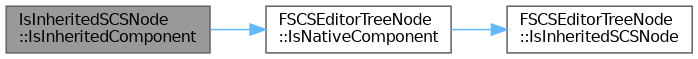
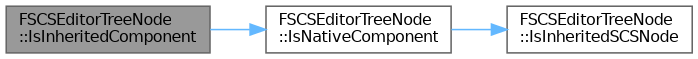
(108, 30) -> (108, 30)
